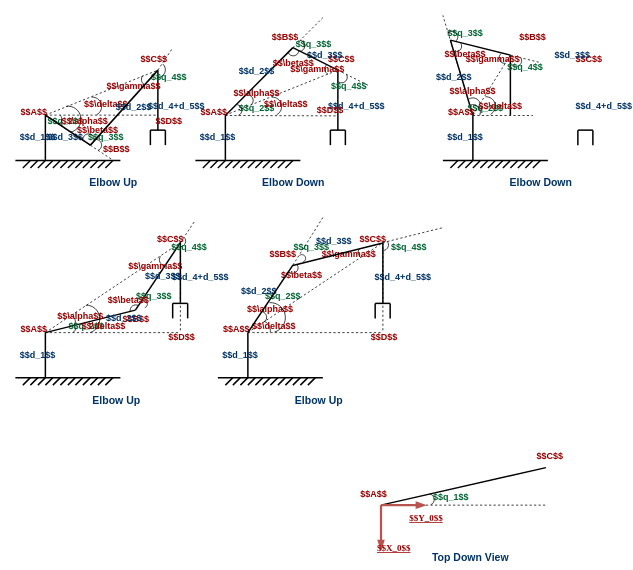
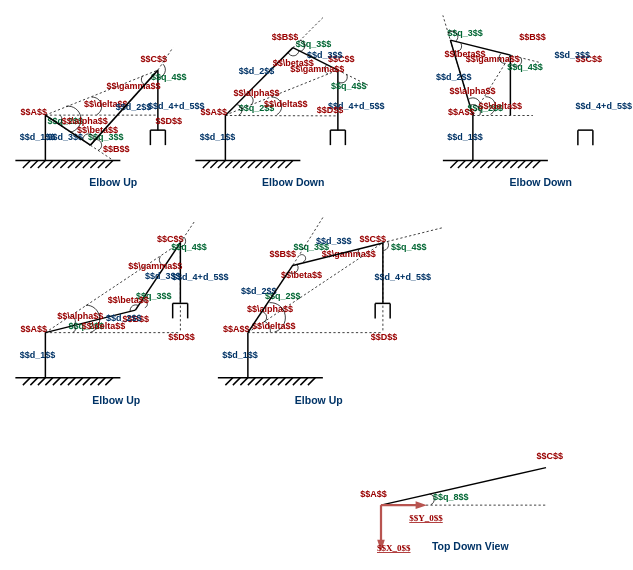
(451, 498) -> (451, 498)
(471, 558) -> (471, 546)
